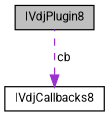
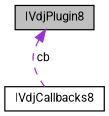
(55, 52) -> (34, 64)
